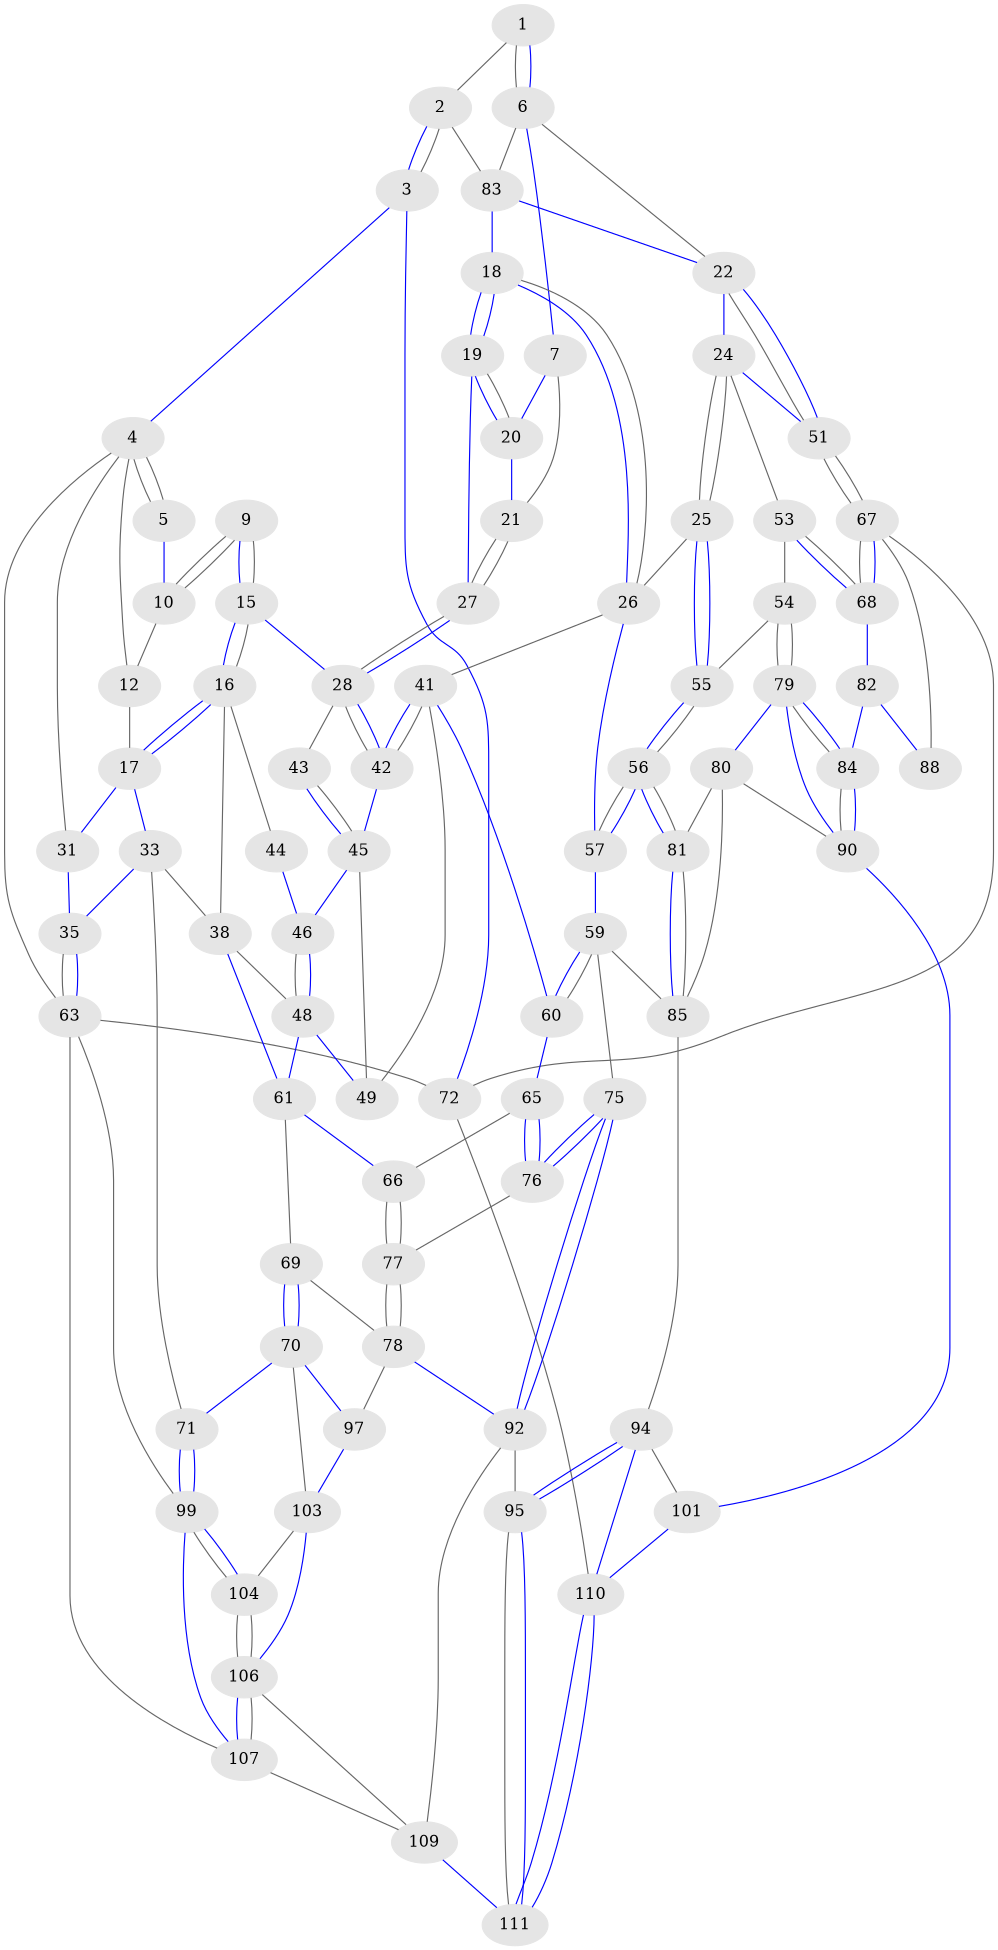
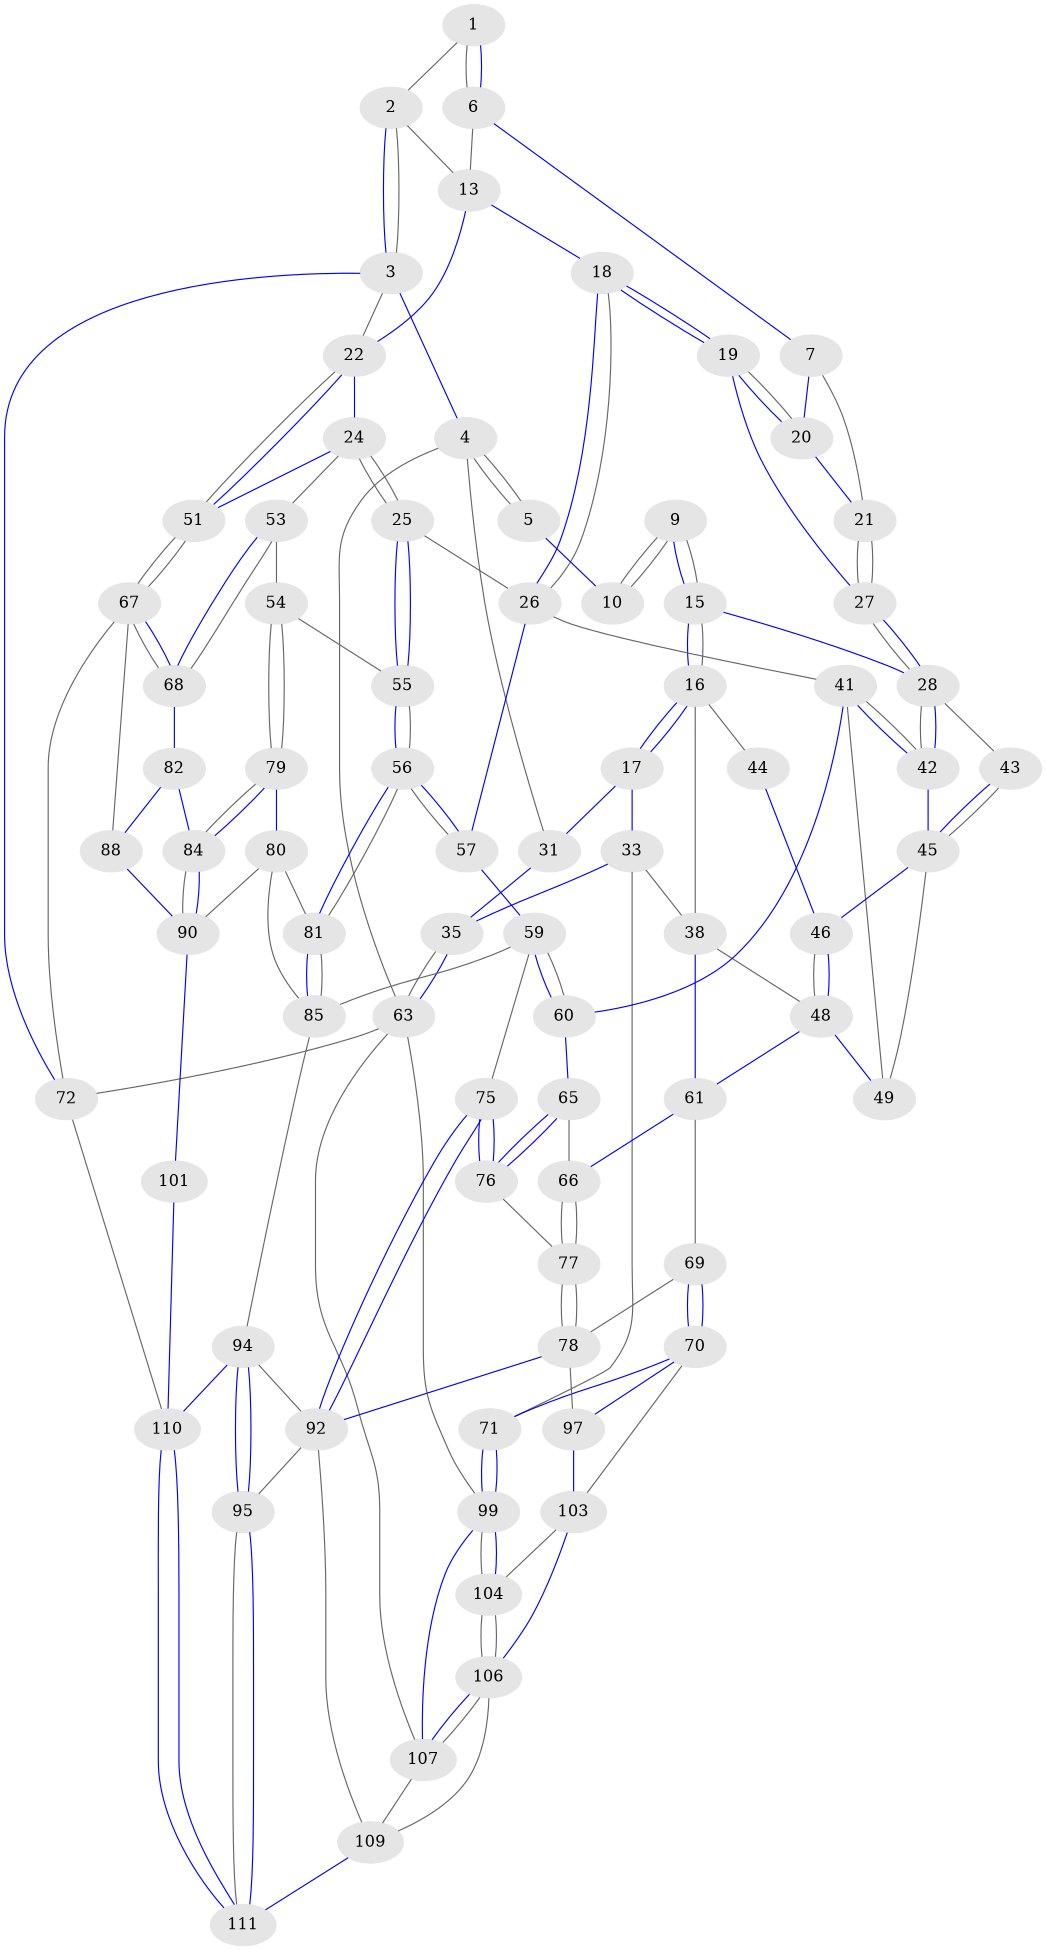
(492, 190) -> (469, 190)
(623, 190) -> (373, 314)
(130, 686) -> none
(801, 773) -> (150, 893)
(664, 1471) -> (280, 1388)
